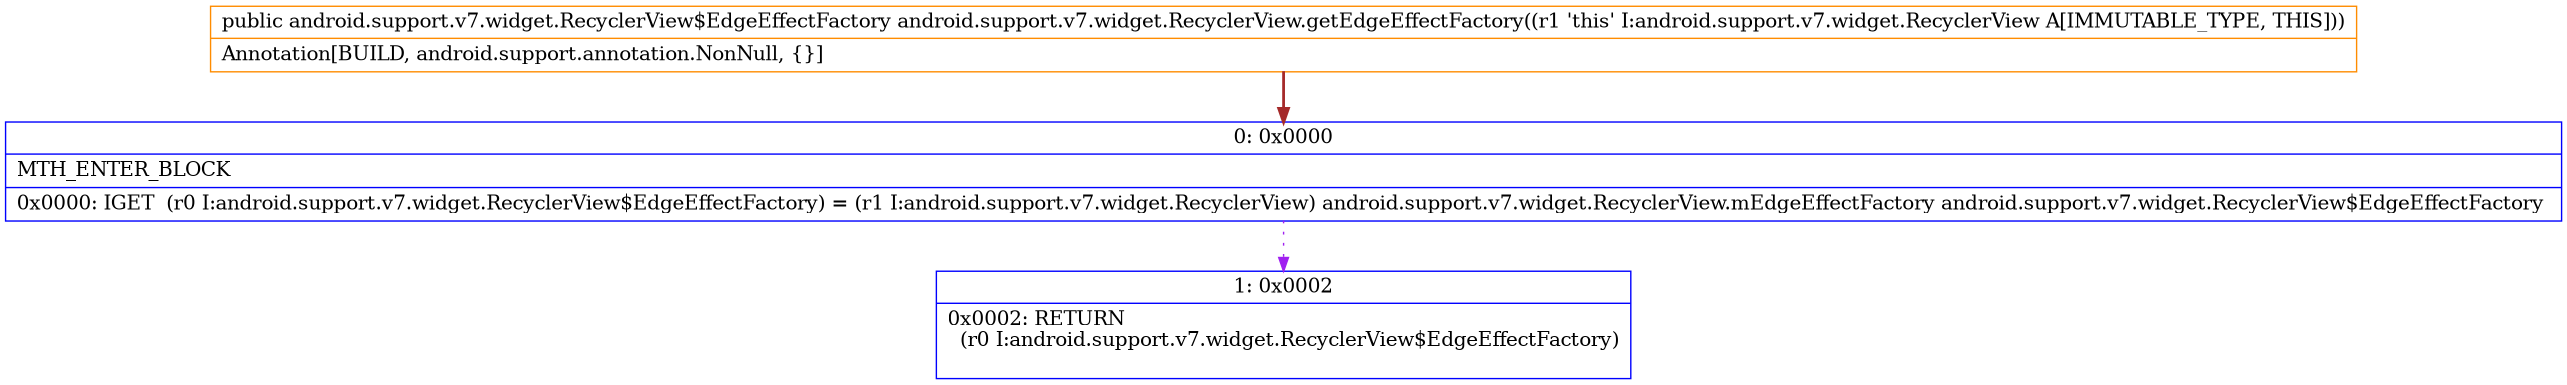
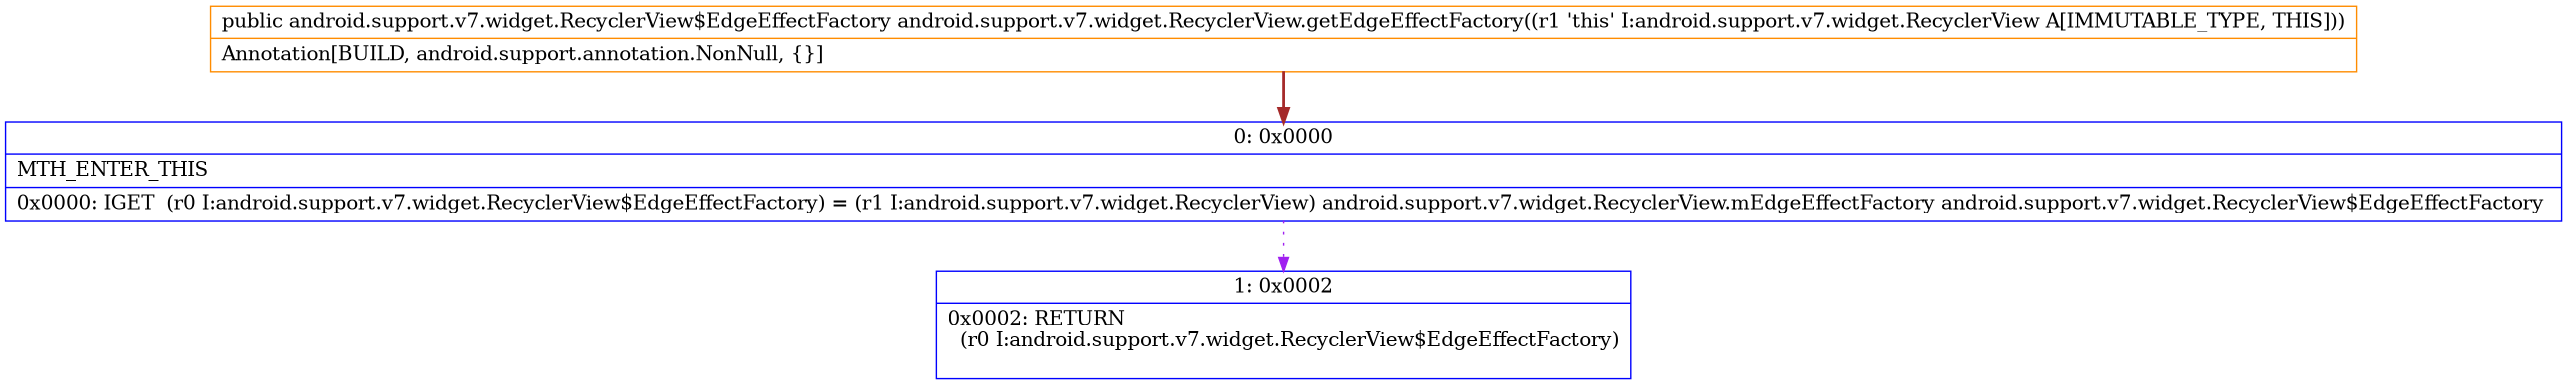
(124, 170) -> (113, 170)
